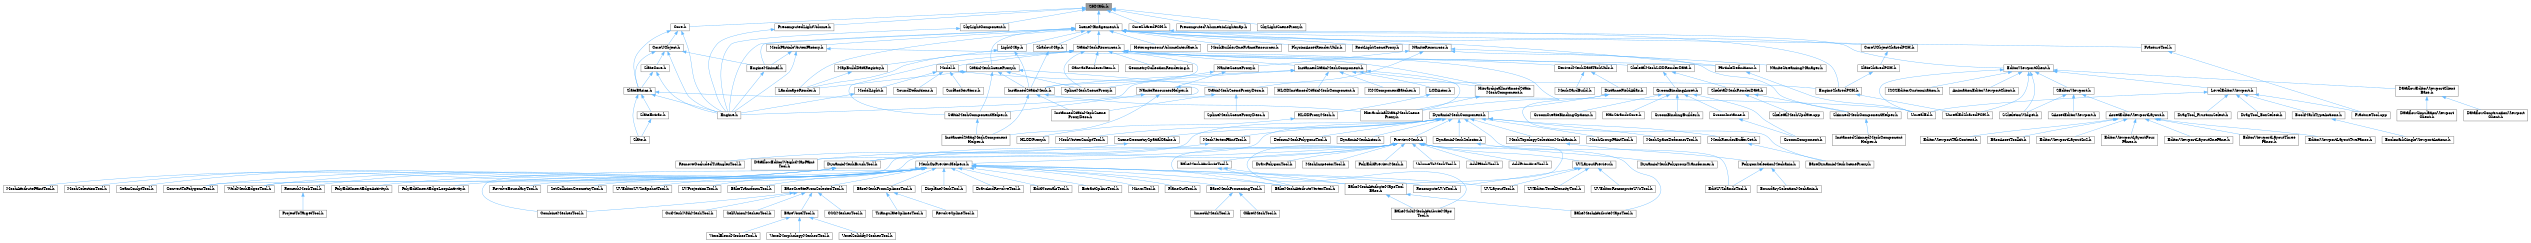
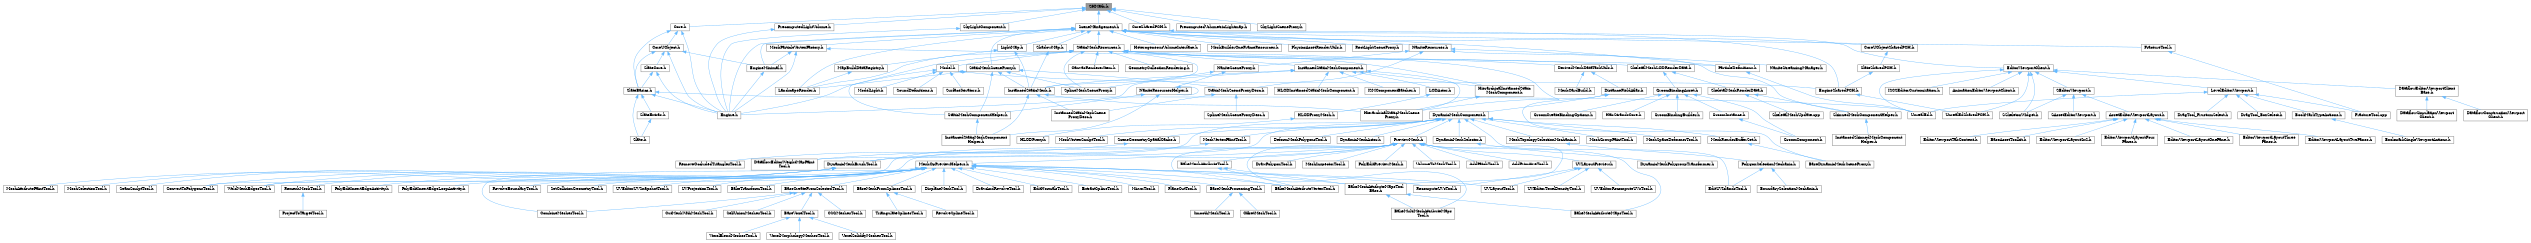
(796, 104) -> (837, 91)
